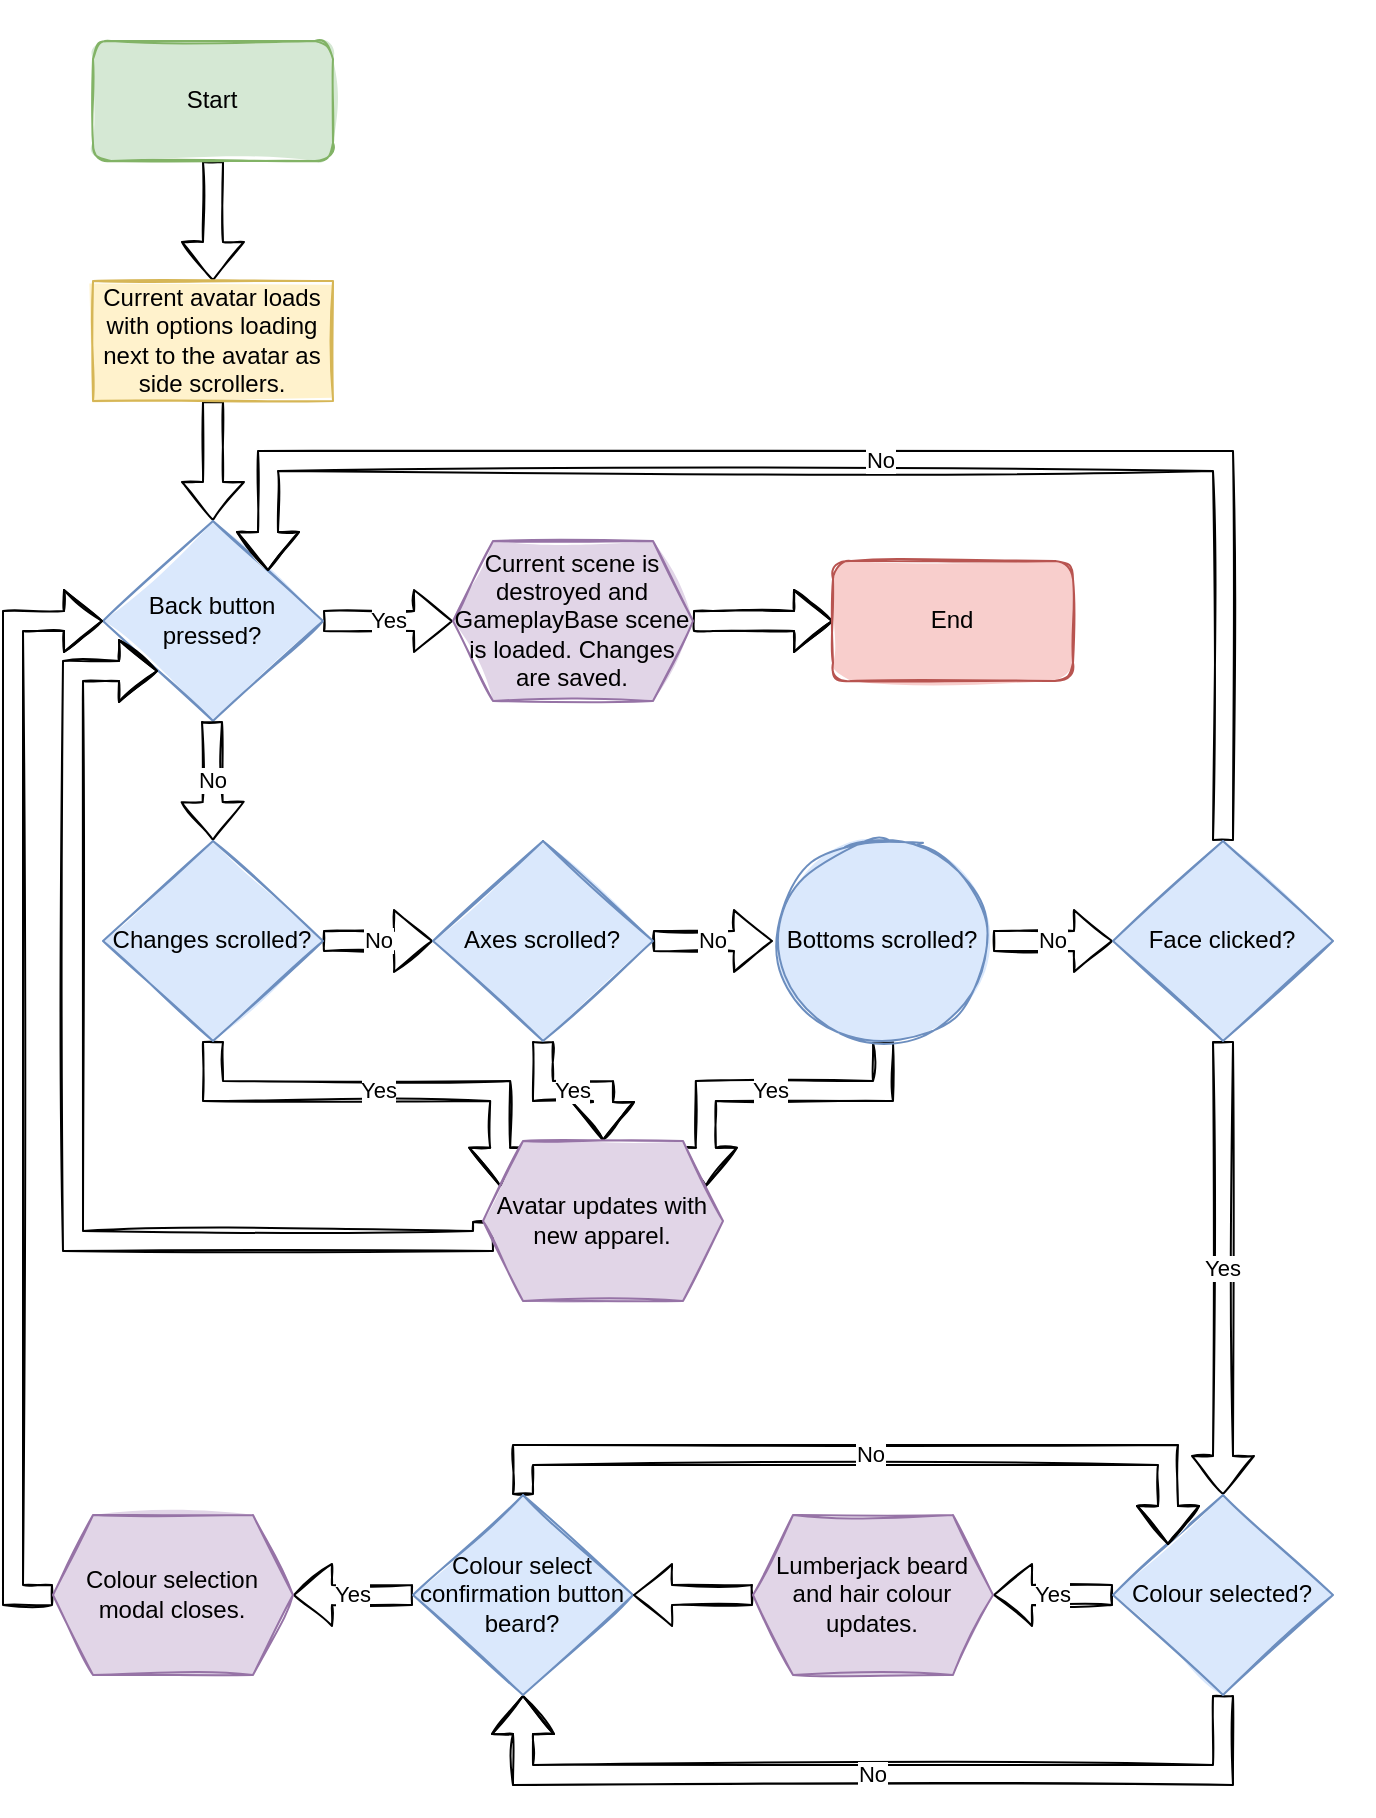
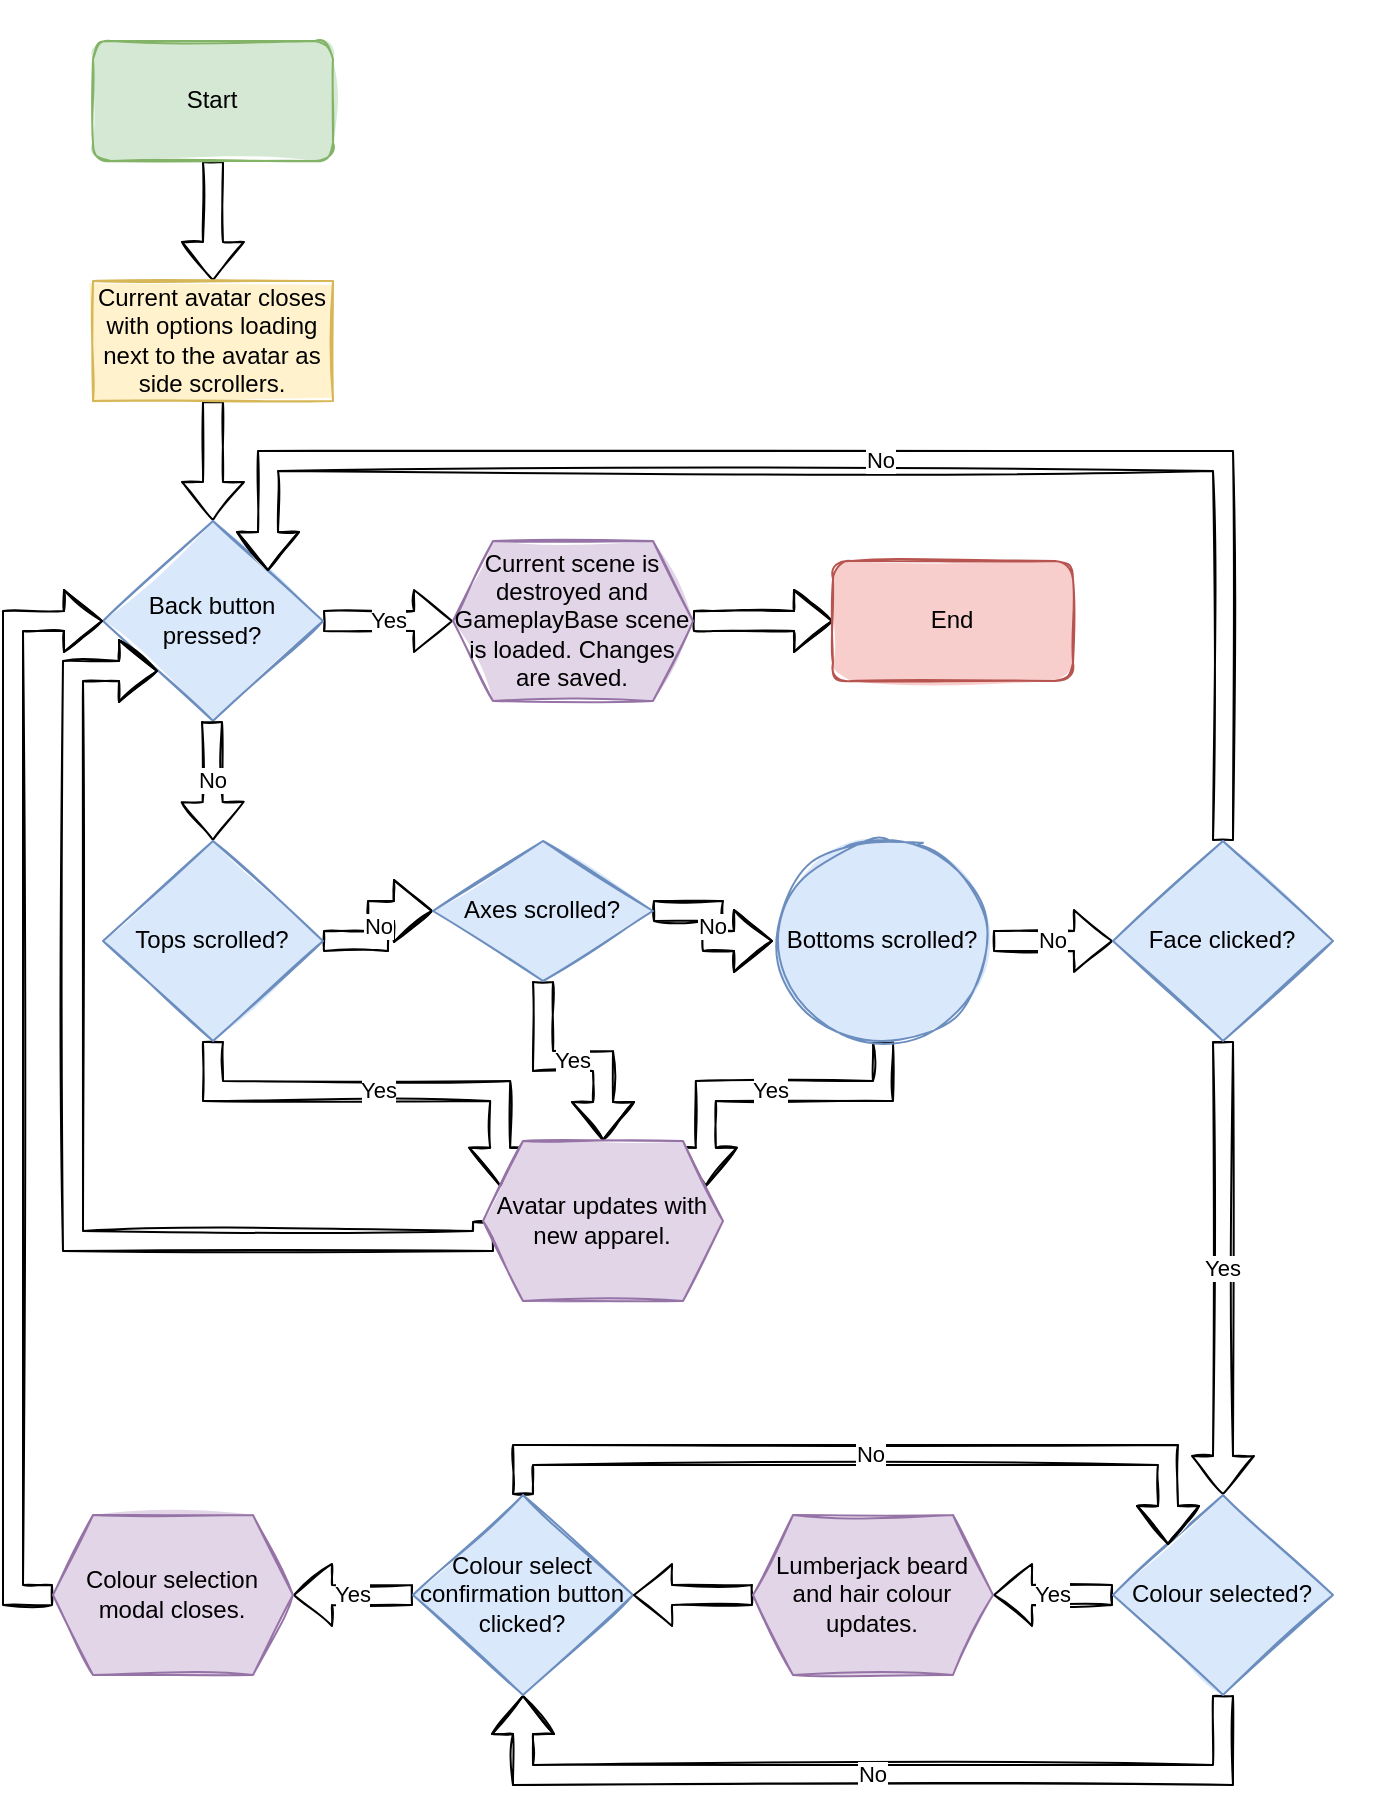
(213, 341) -> (213, 341)
(213, 941) -> (213, 941)
(543, 941) -> (543, 911)
(523, 1595) -> (523, 1595)
